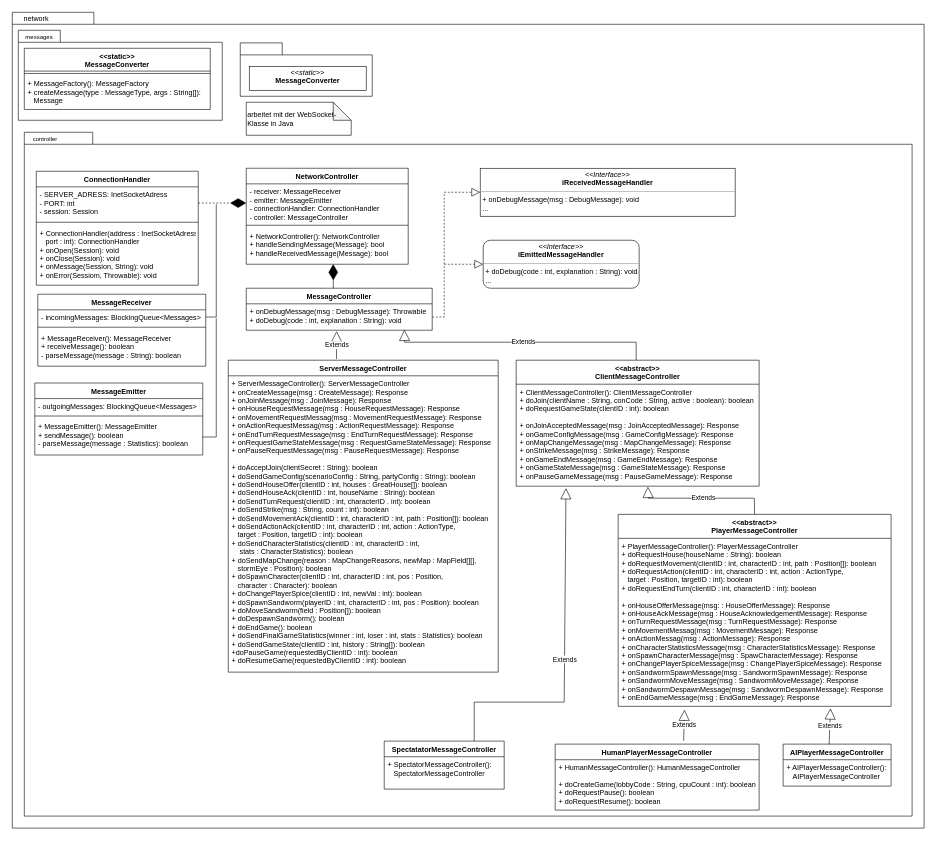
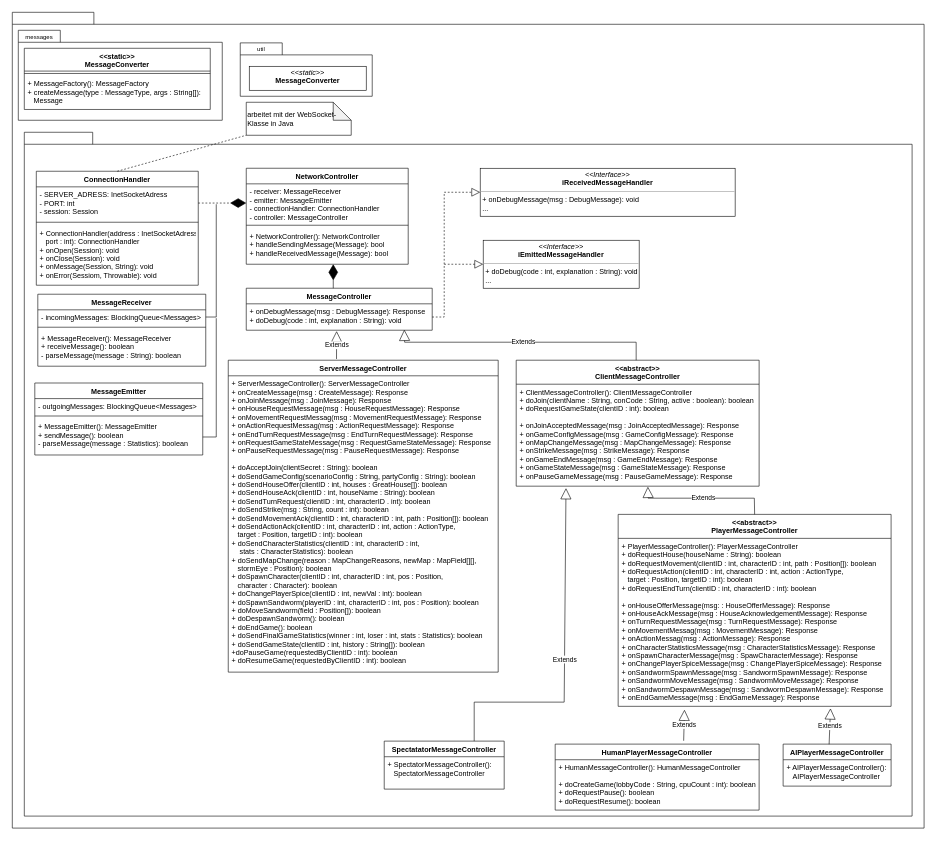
(36, 18) -> none
none -> (261, 49)
(45, 139) -> none
none -> (180, 154)
(561, 264) -> (561, 264)
(338, 312) -> (337, 312)
